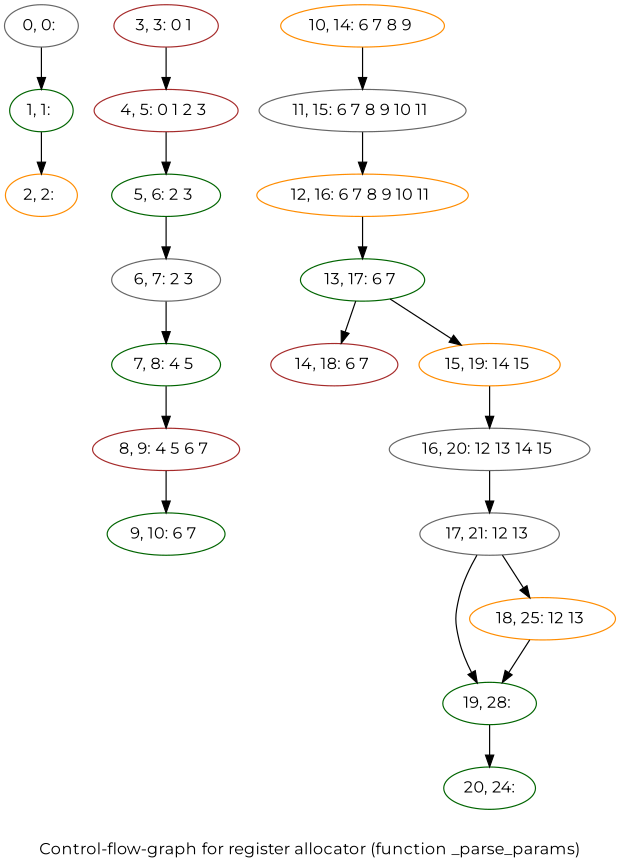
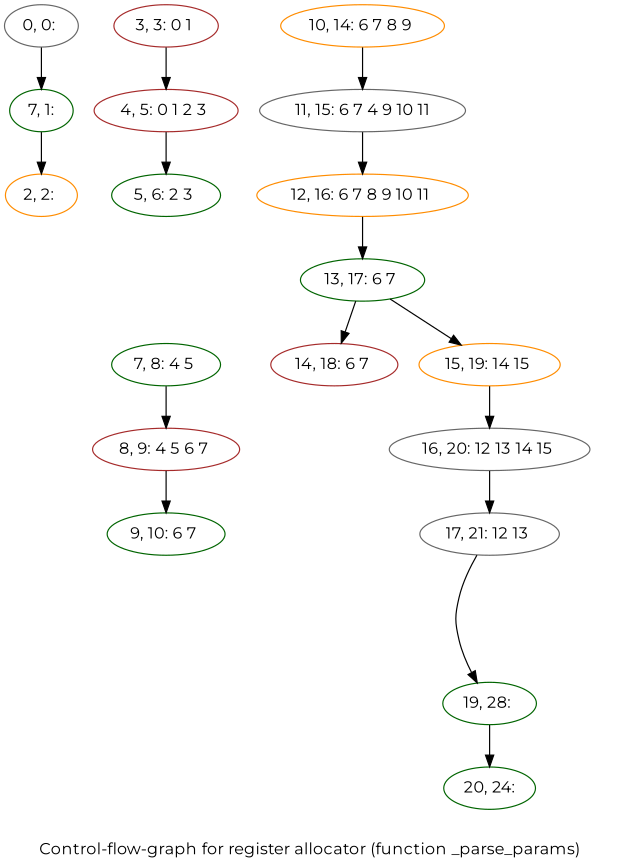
(41, 111) -> (41, 111)
(363, 111) -> (363, 111)
(166, 280) -> none
(543, 619) -> none
